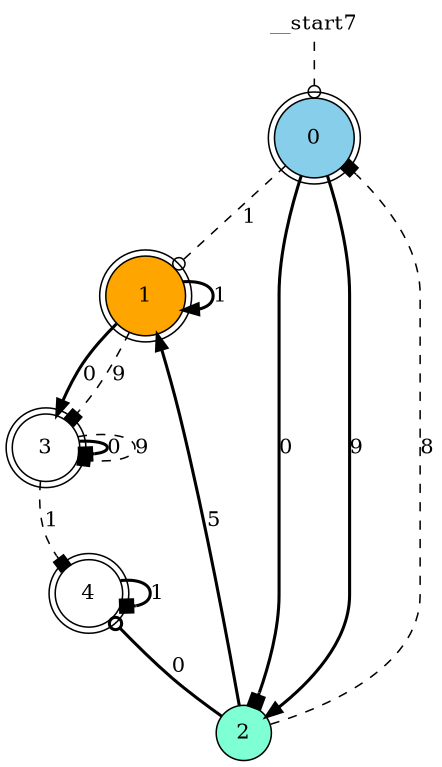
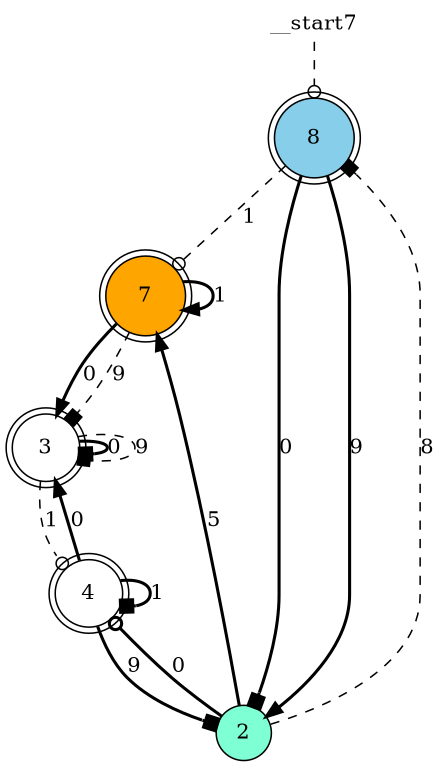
(314, 138) -> (314, 138)
(146, 296) -> (146, 296)
(41, 520) -> (41, 520)
none -> (70, 528)
none -> (137, 687)
